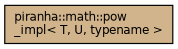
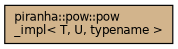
(89, 24) -> (89, 24)
